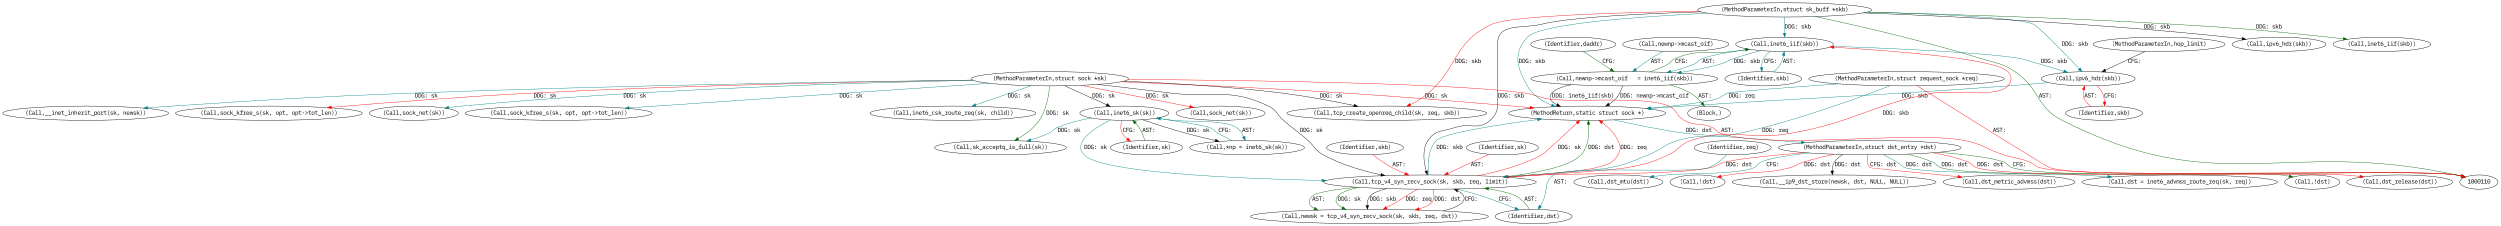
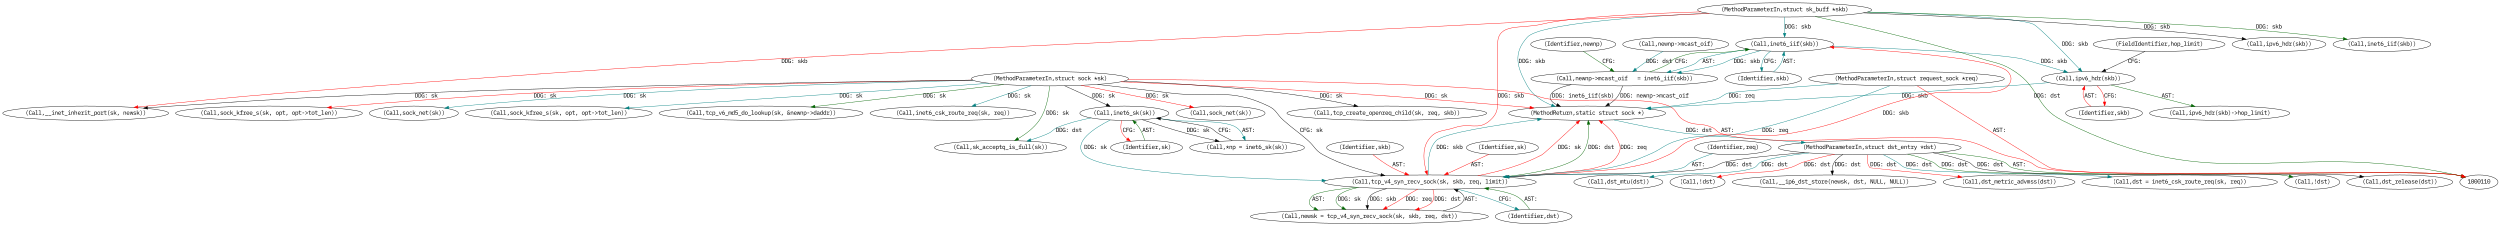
(1537, 17) -> (923, 51)
(1506, 30) -> (1506, 30)
(1573, 44) -> (1573, 44)
(2159, 44) -> (2159, 44)
(1659, 62) -> (1659, 62)
(560, 88) -> (560, 88)
(2047, 96) -> (2047, 96)
none -> (761, 113)
(953, 113) -> (953, 113)
(1709, 113) -> none
none -> (2220, 113)
(1198, 125) -> (1198, 125)
(1069, 130) -> (1069, 130)
(1311, 130) -> (1311, 130)
(1775, 165) -> (1775, 165)
(1883, 165) -> (1883, 165)
(2021, 165) -> (2021, 165)
(1630, 170) -> (1613, 174)
(1650, 173) -> (1680, 171)
(2145, 175) -> (2145, 175)
(1834, 182) -> (1834, 182)
(2180, 182) -> (2180, 182)
(1473, 199) -> (1473, 199)
